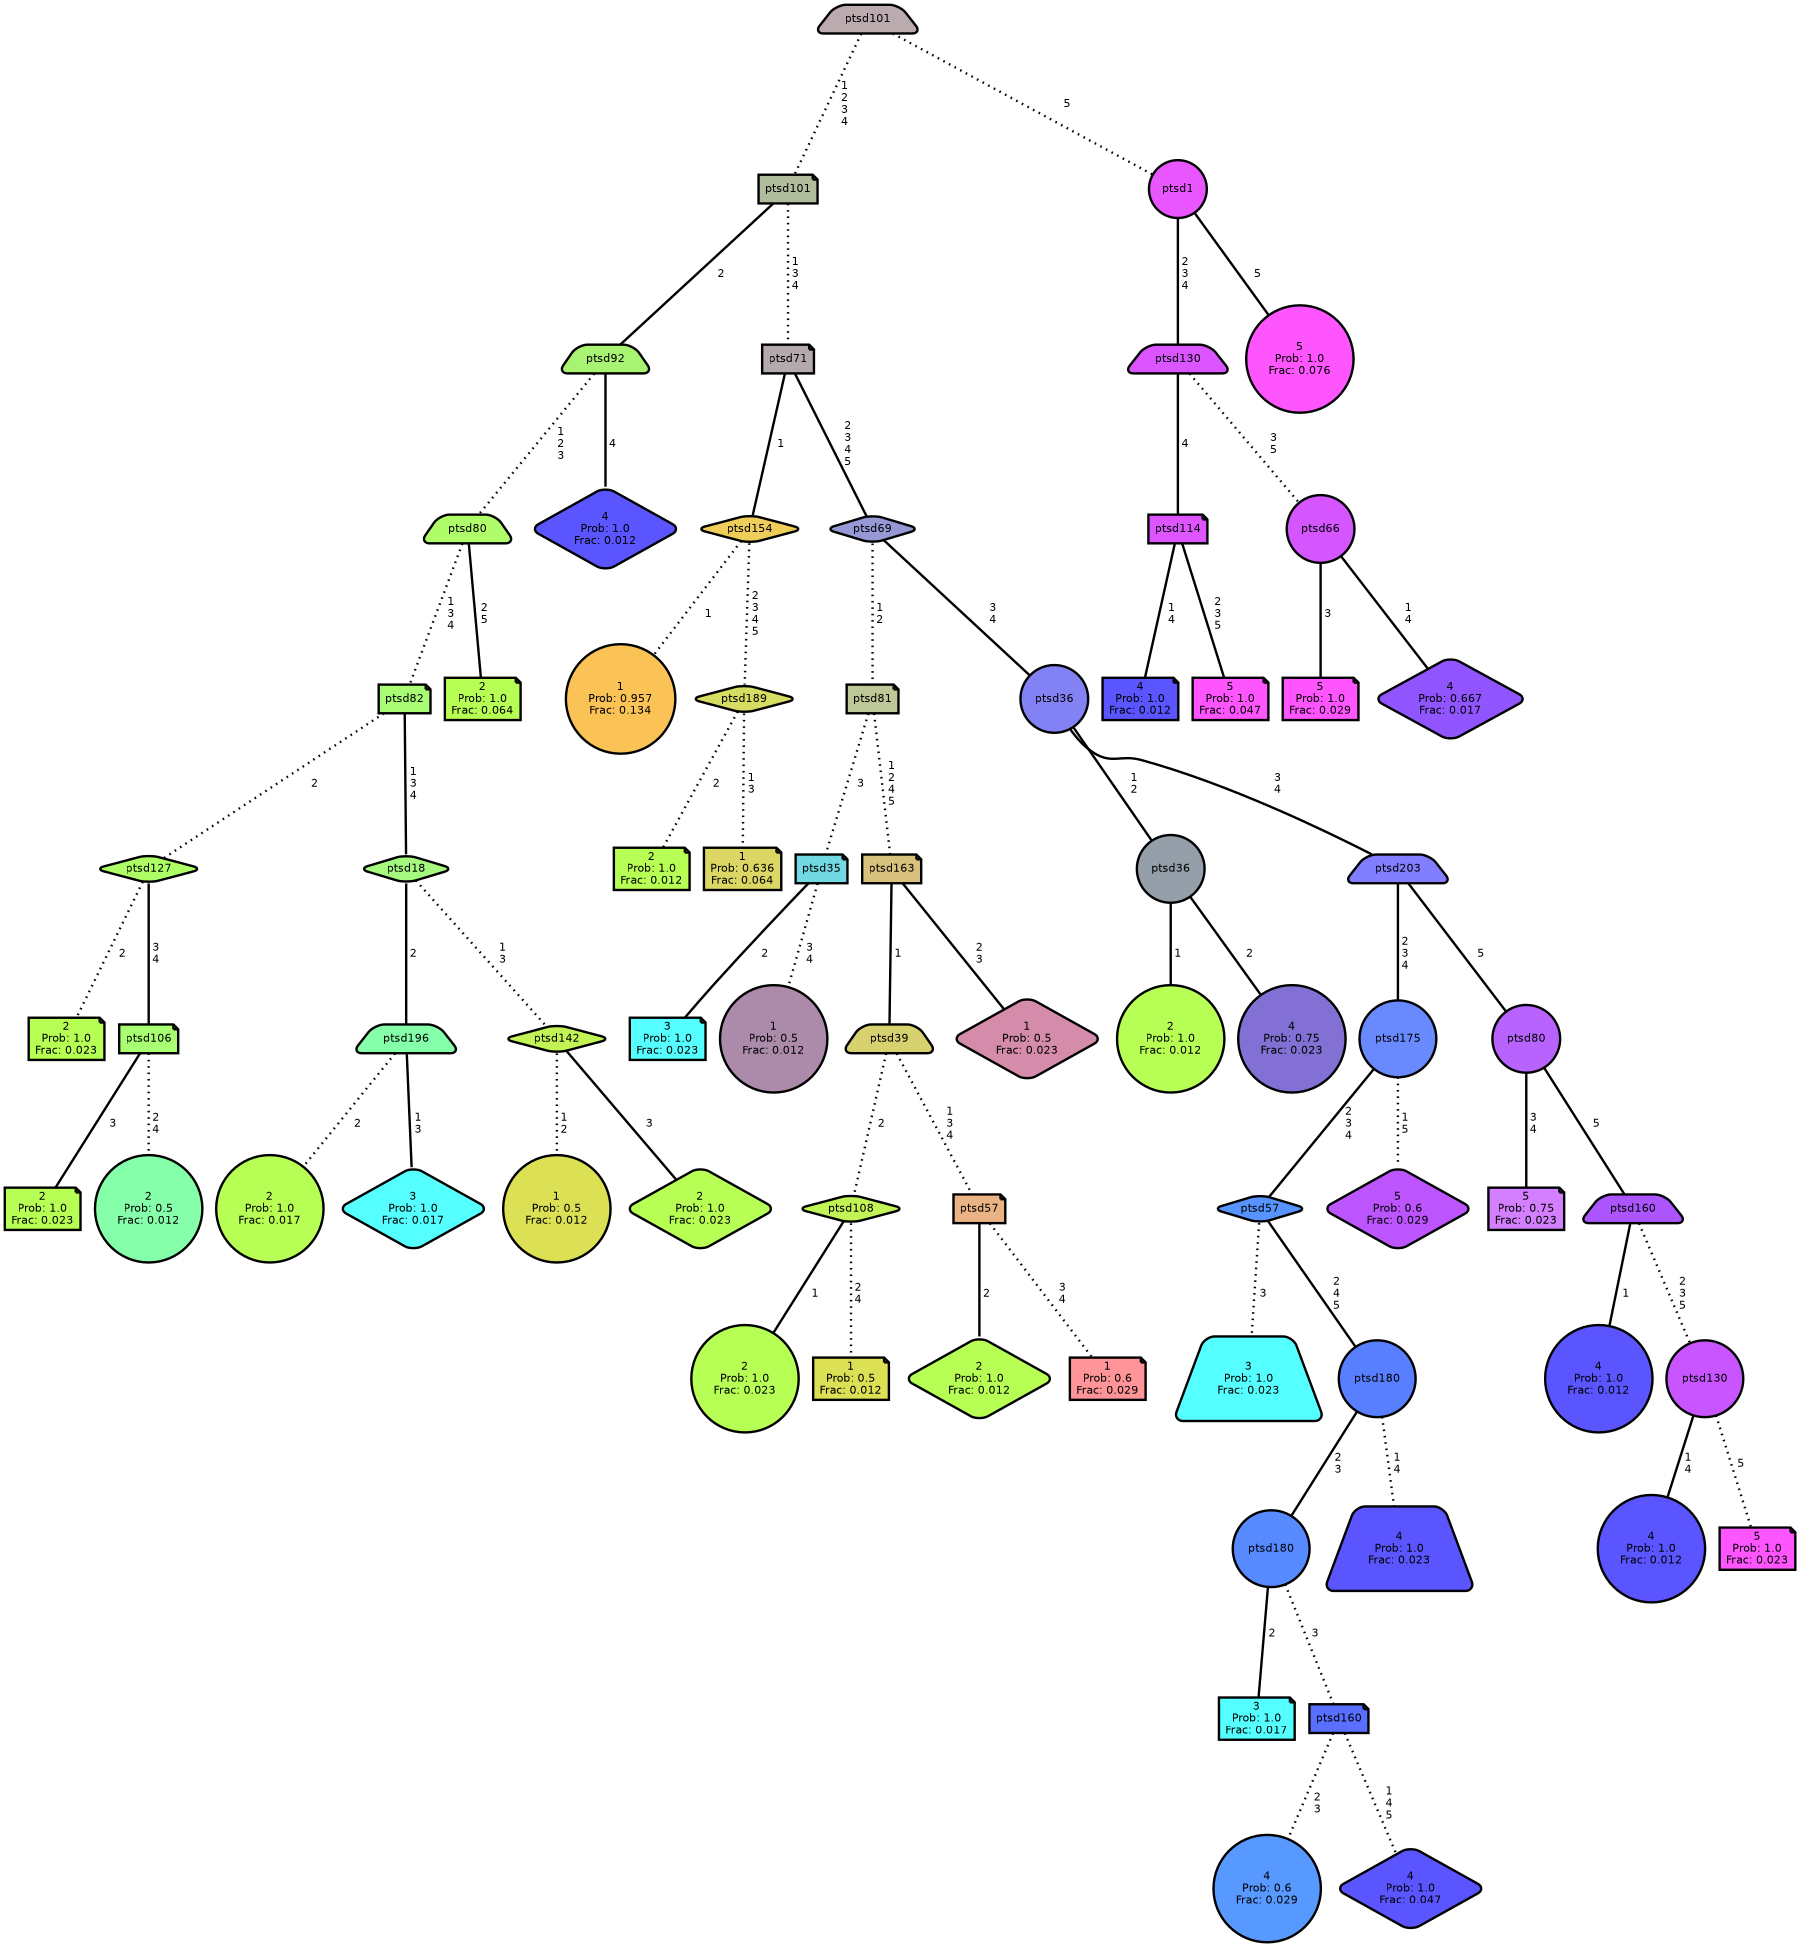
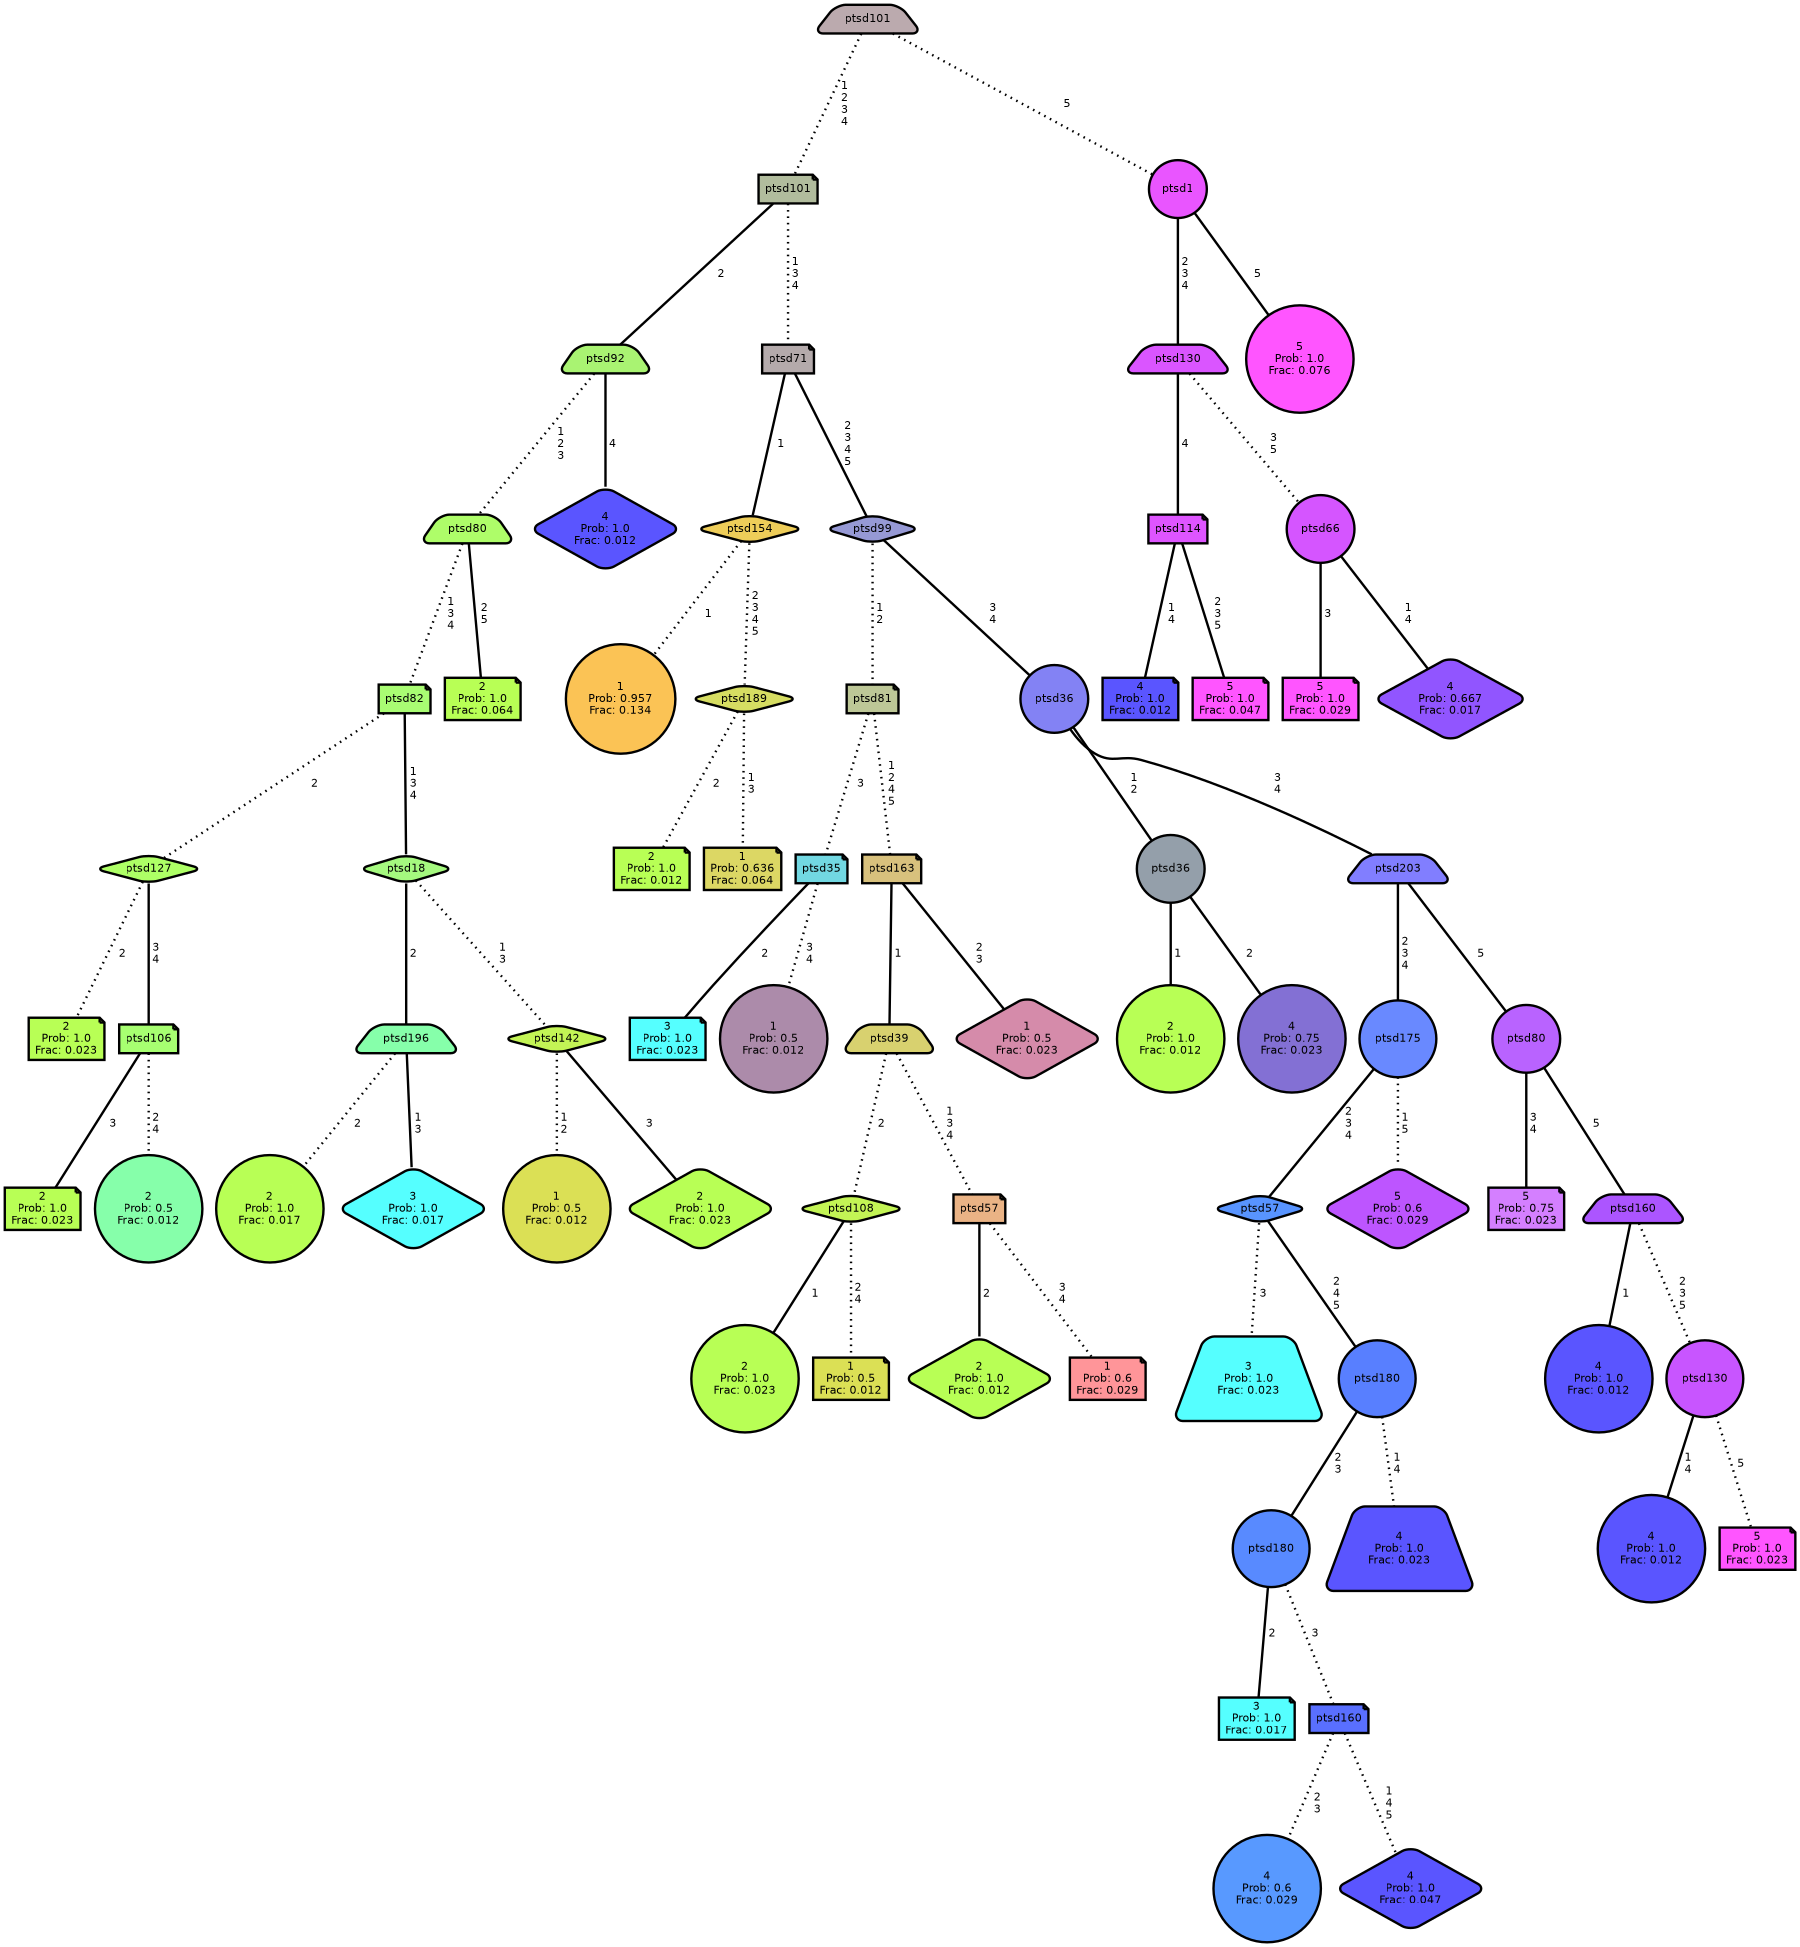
(873, 529) -> (873, 529)
